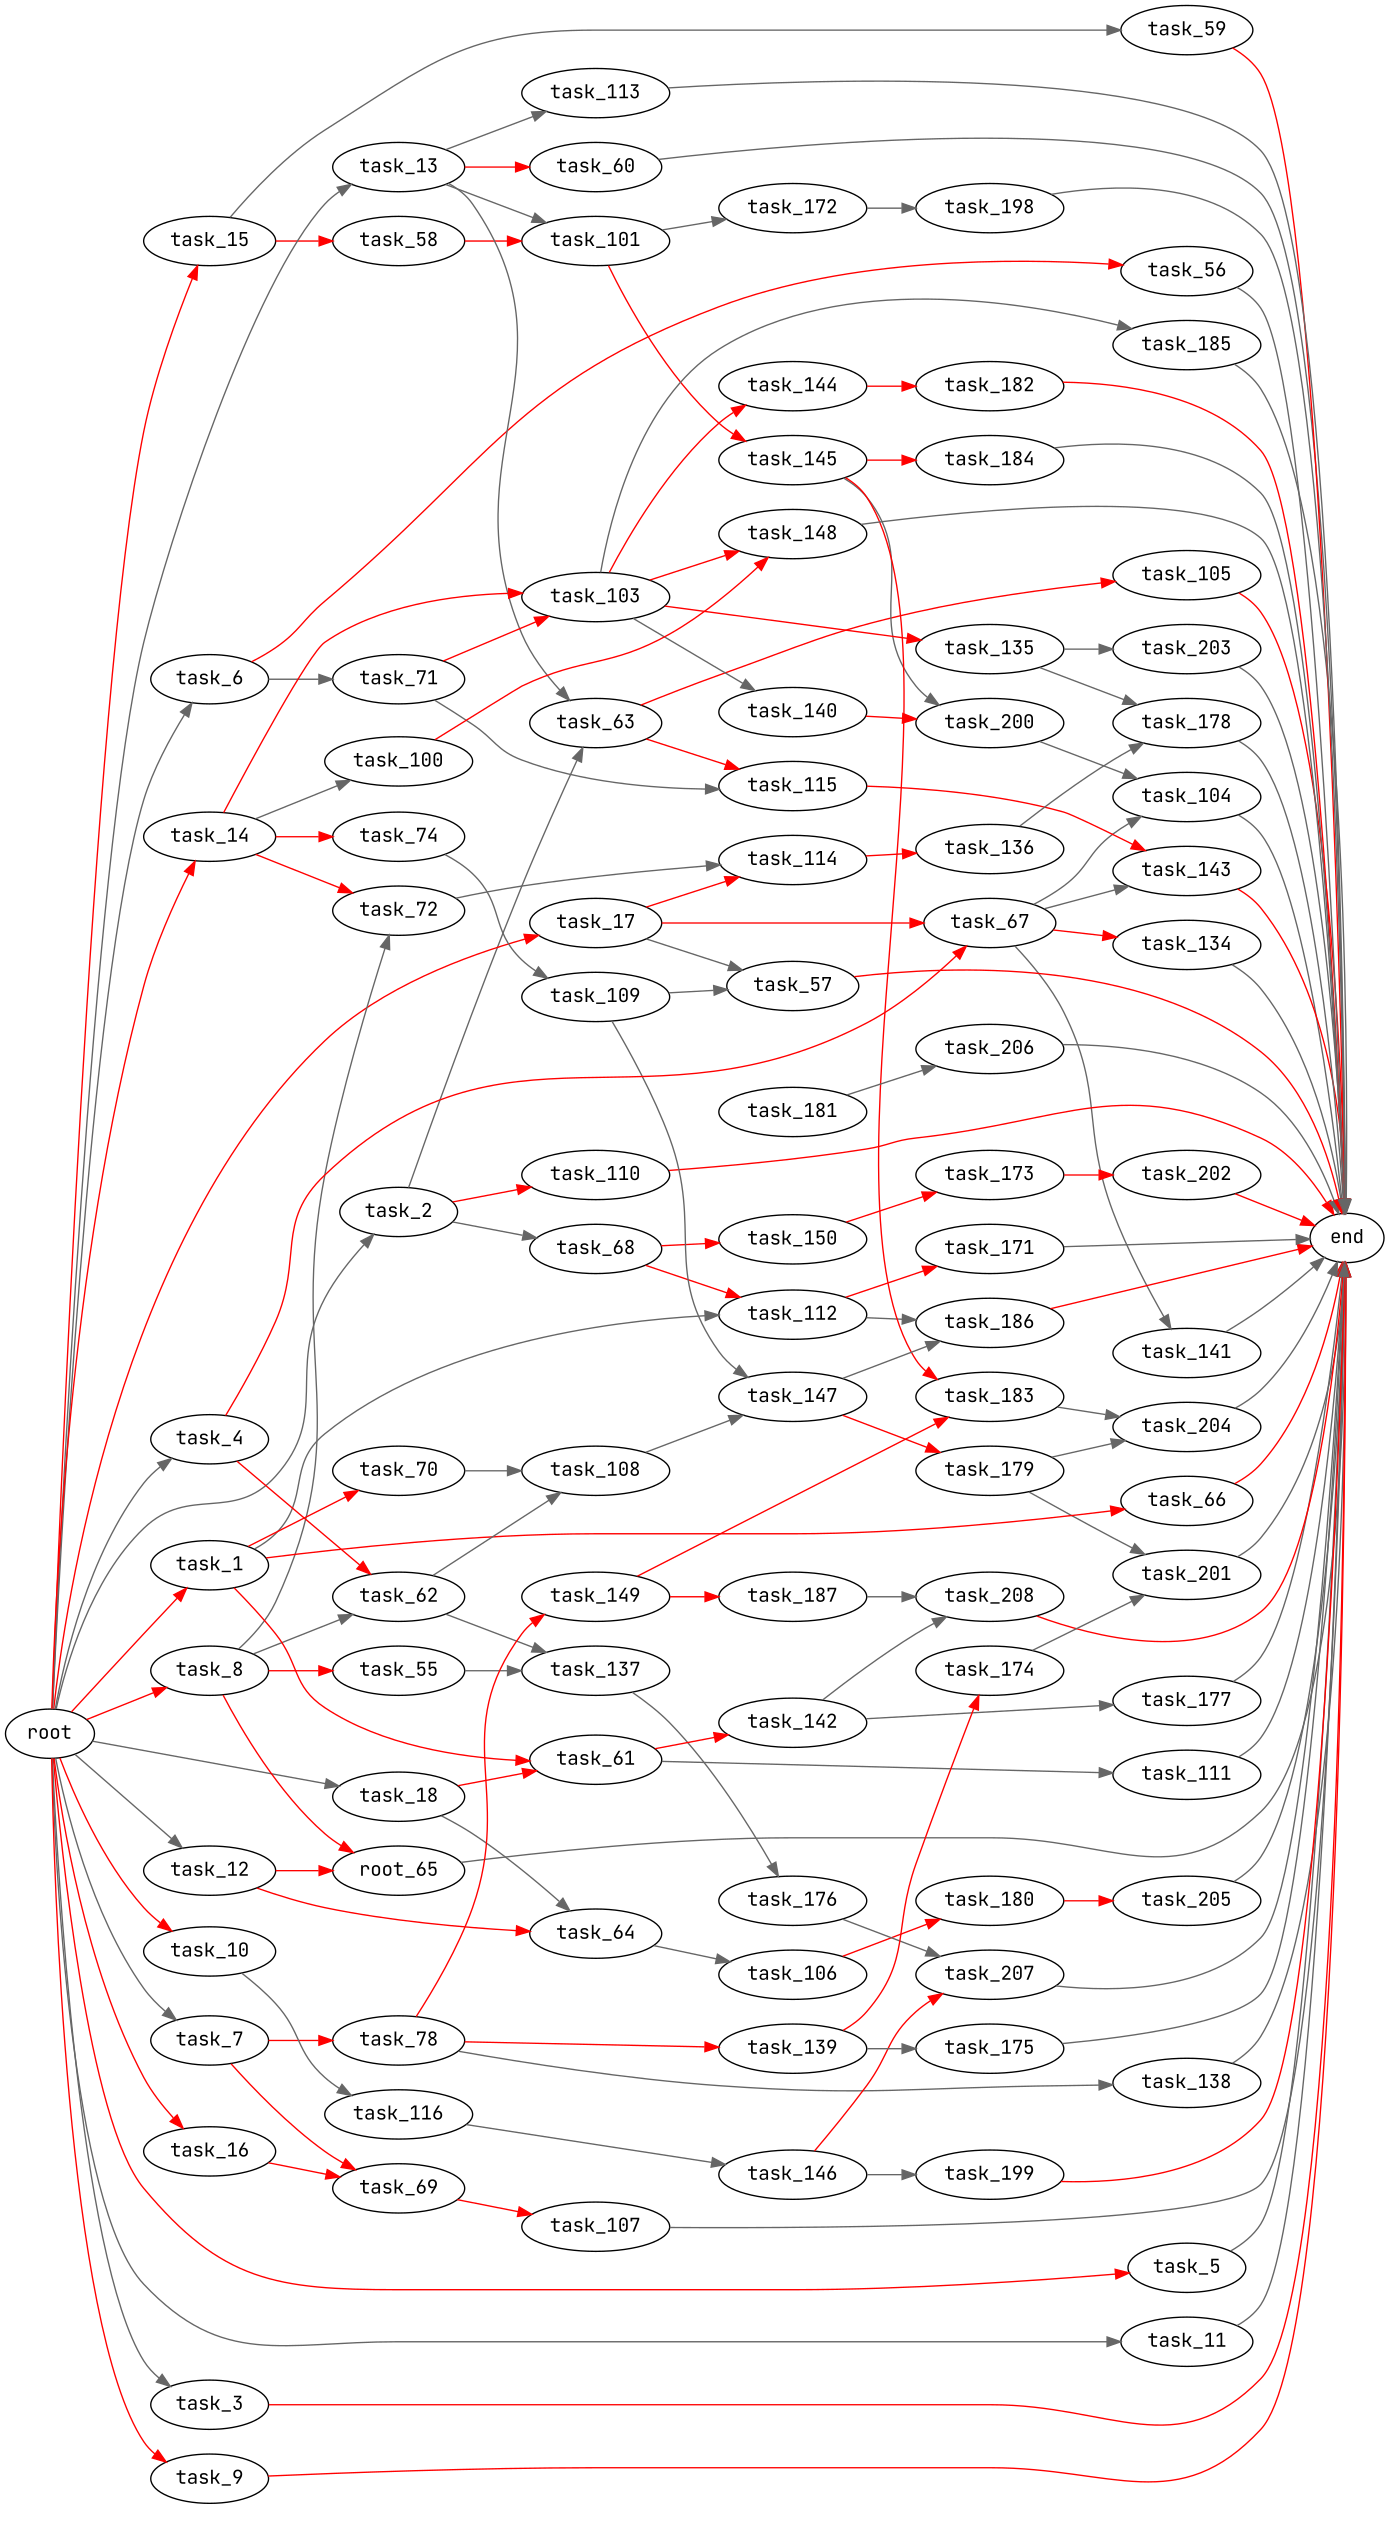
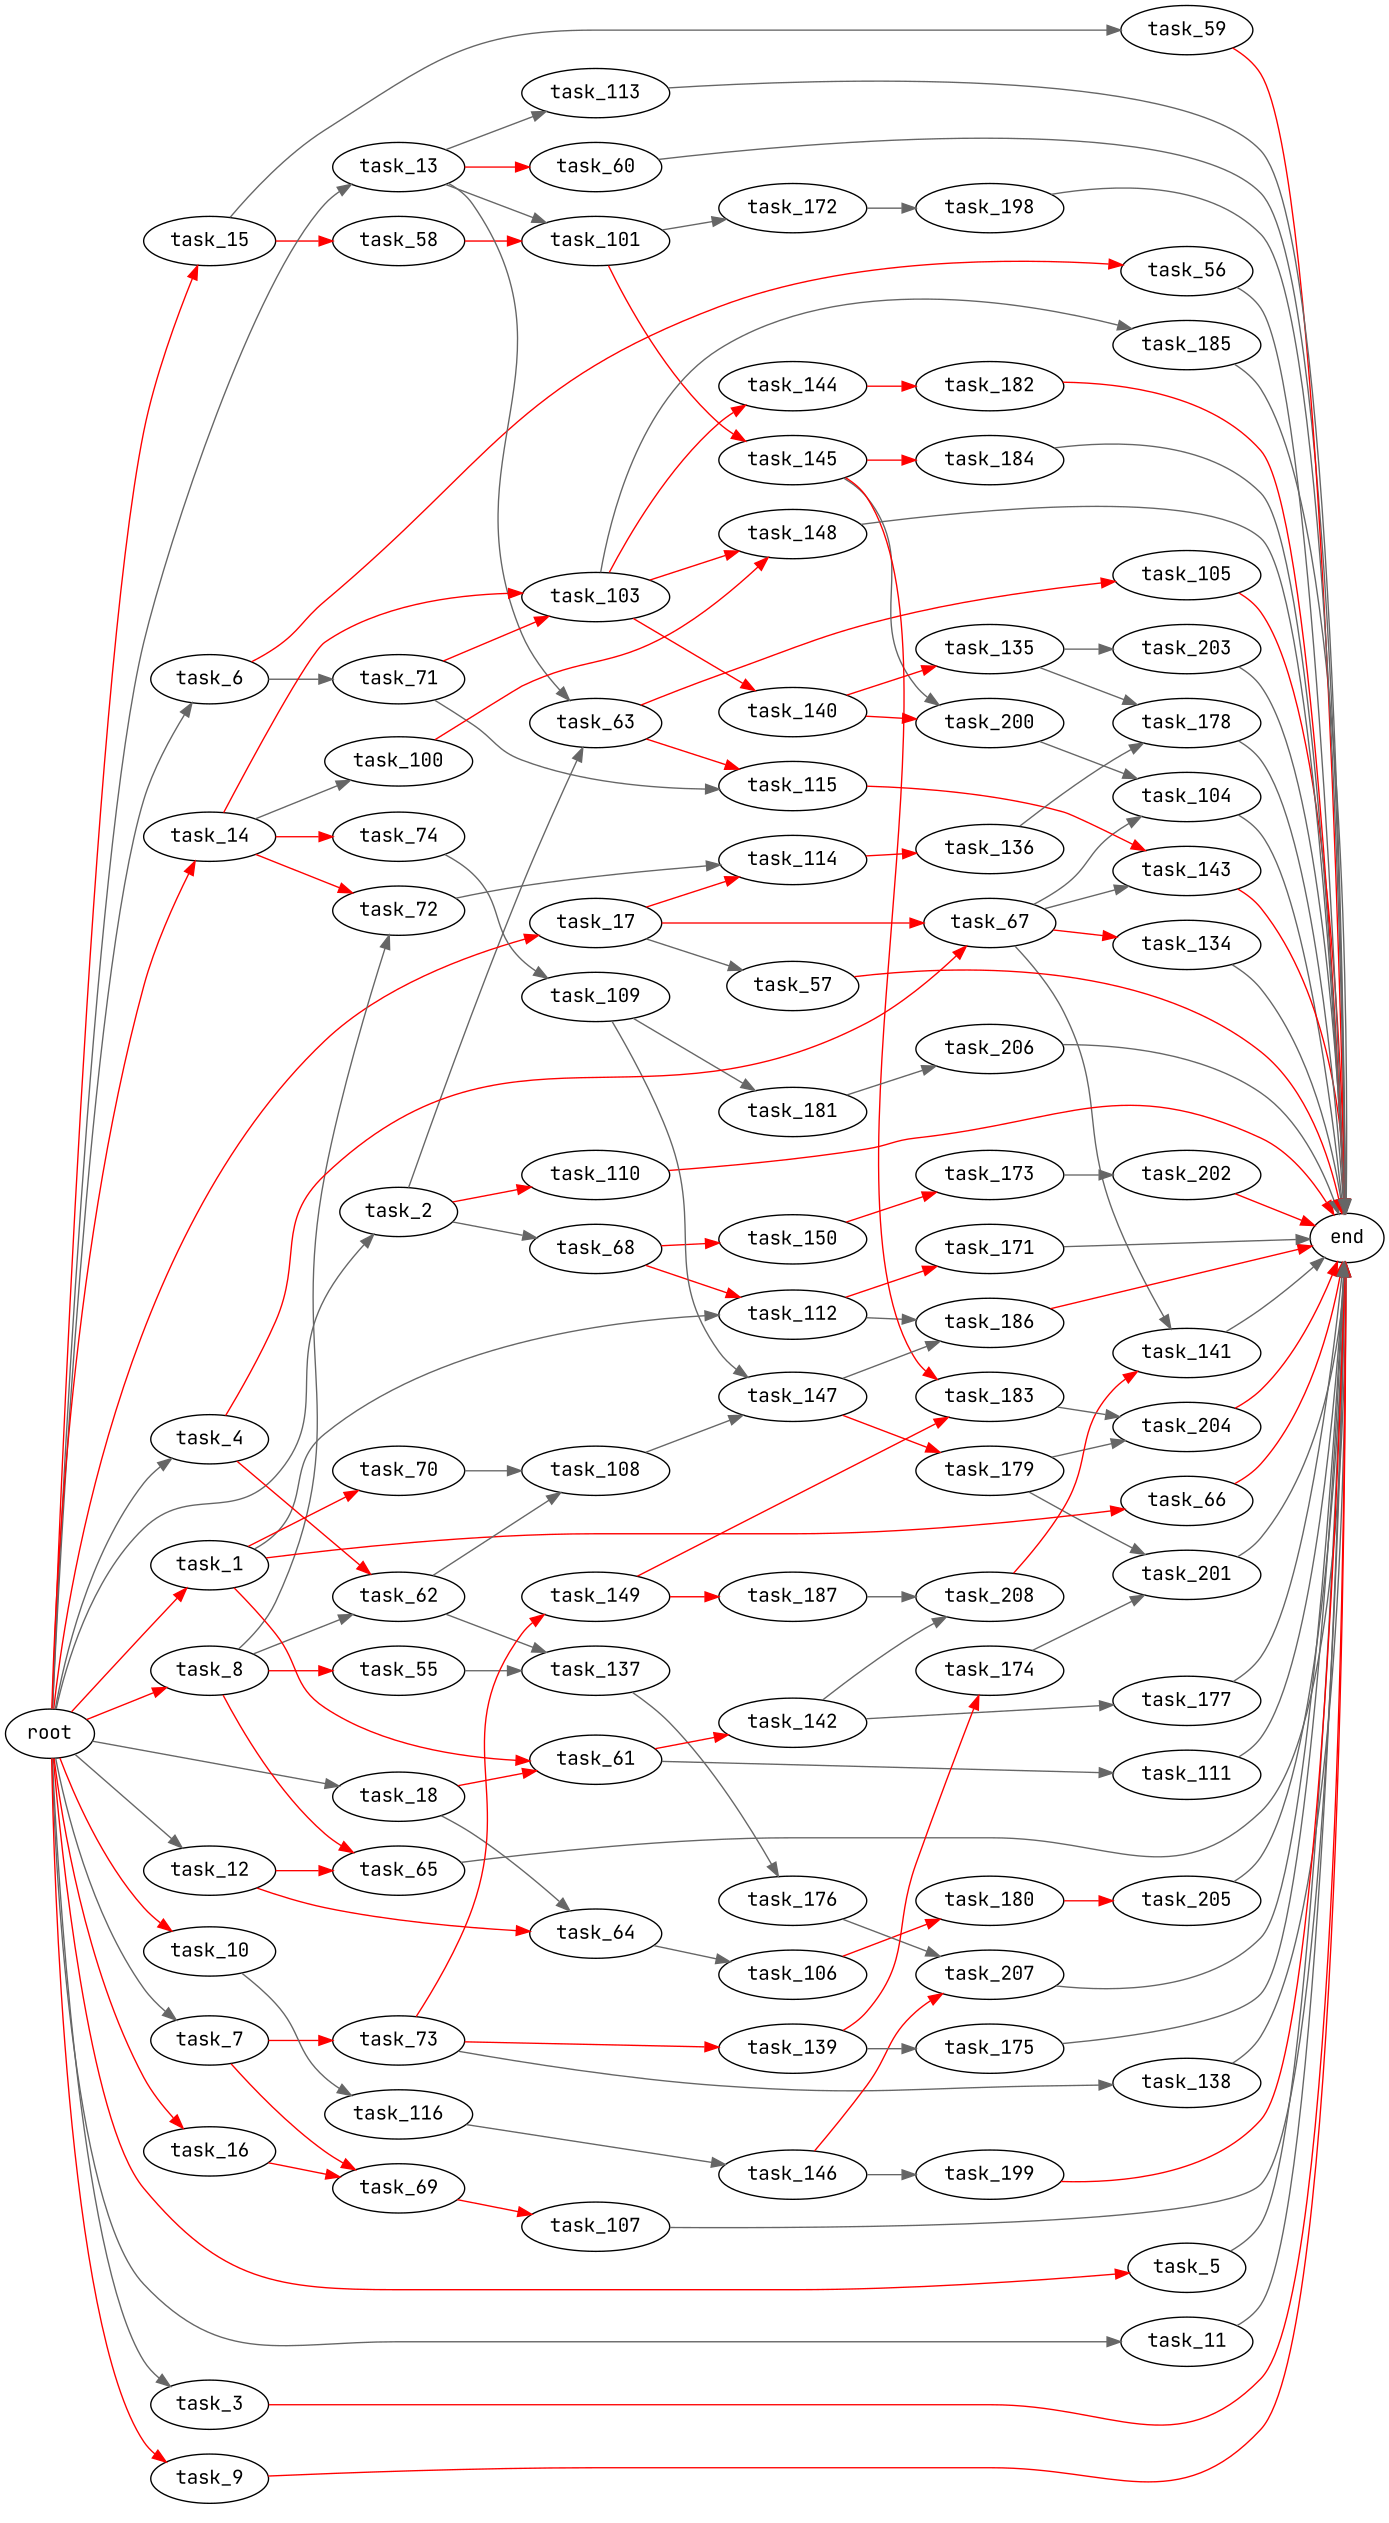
(786, 622) -> (885, 683)
(688, 651) -> (688, 651)
(691, 992) -> (688, 1051)
(1081, 1175) -> (1081, 1175)
(1294, 1349) -> (1294, 1349)
(1279, 1589) -> (1077, 1479)
(399, 1871) -> (399, 1871)
(399, 2040) -> (399, 2040)
